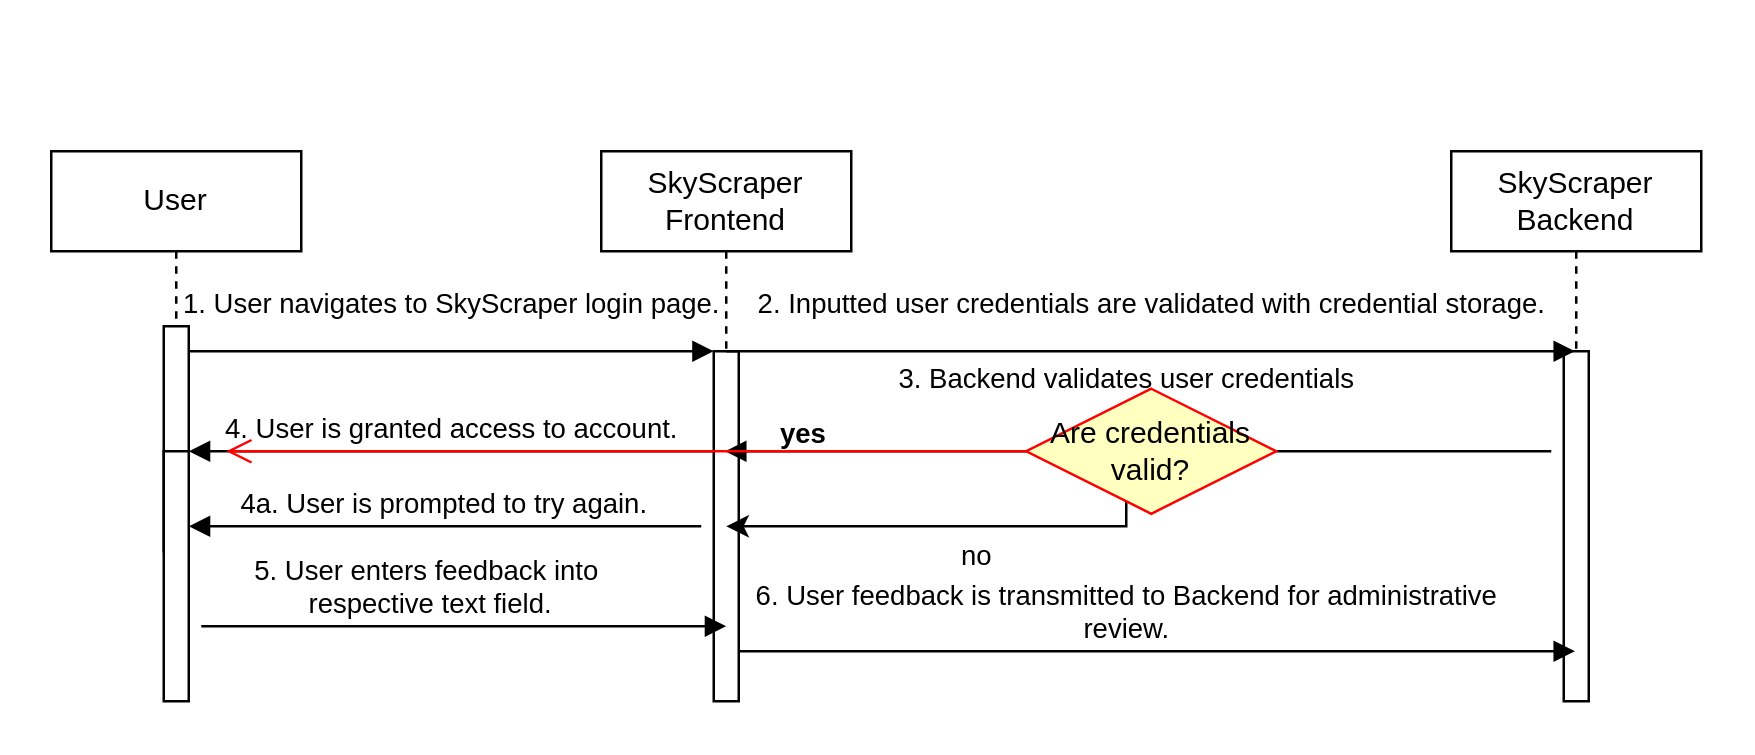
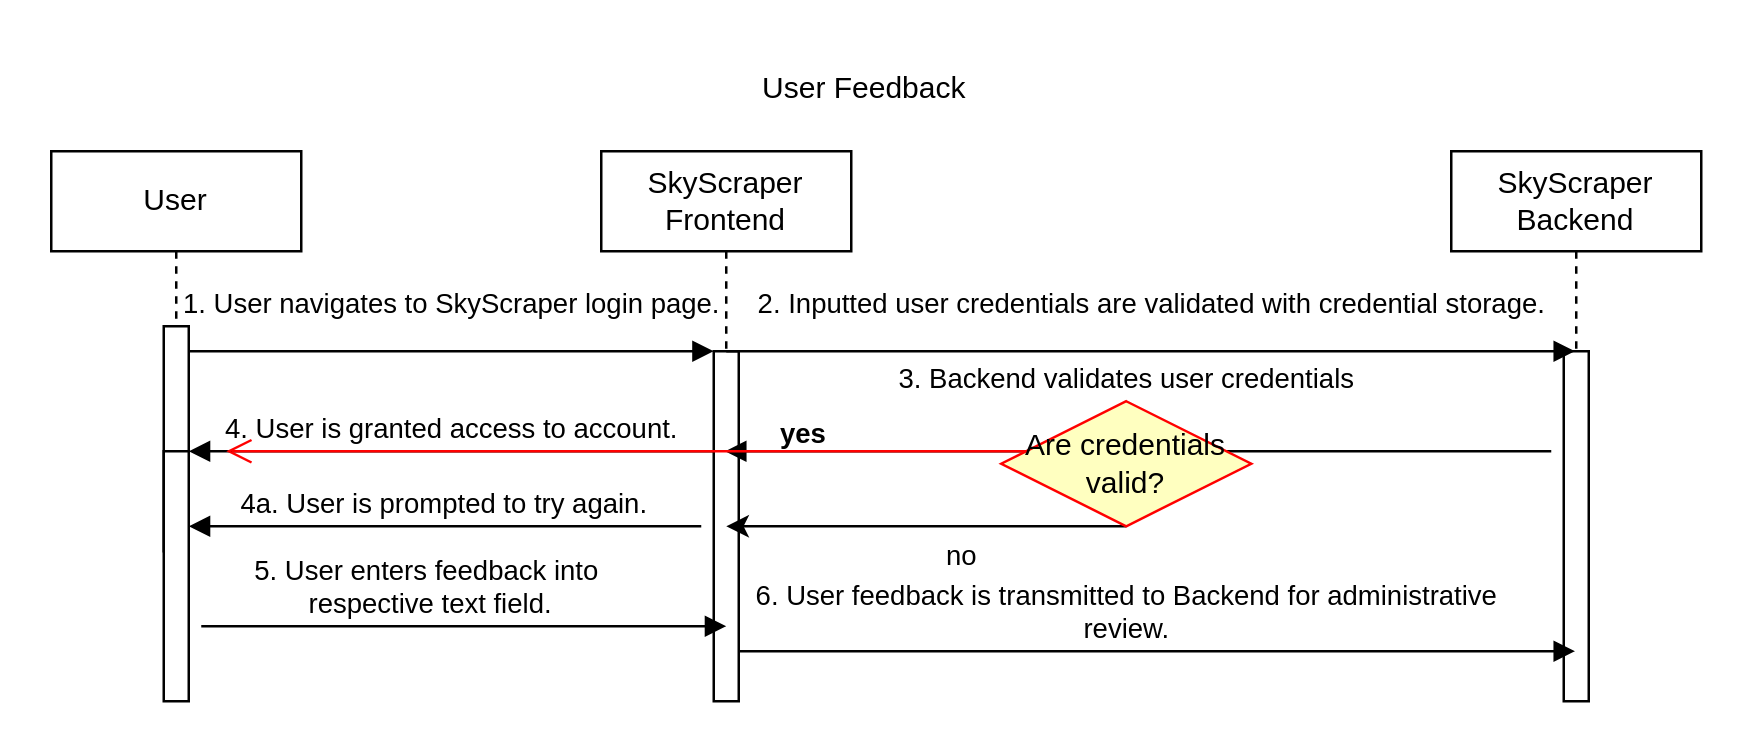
none -> (864, 89)
(1151, 451) -> (1126, 464)
